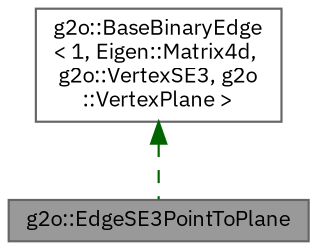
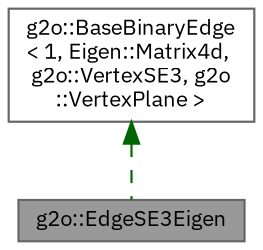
(159, 221) -> (132, 221)
